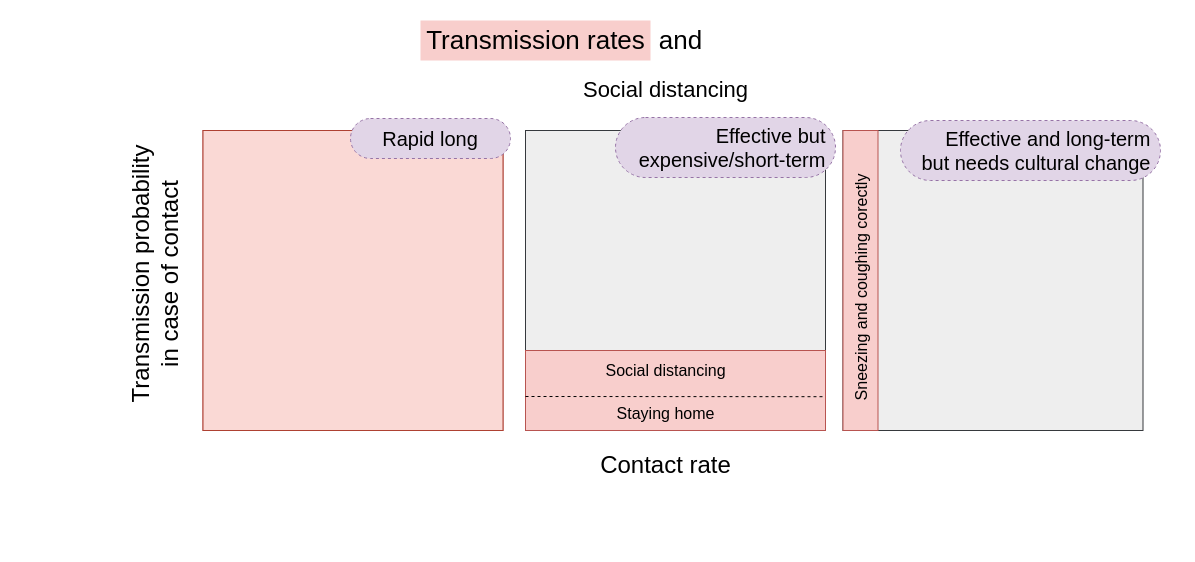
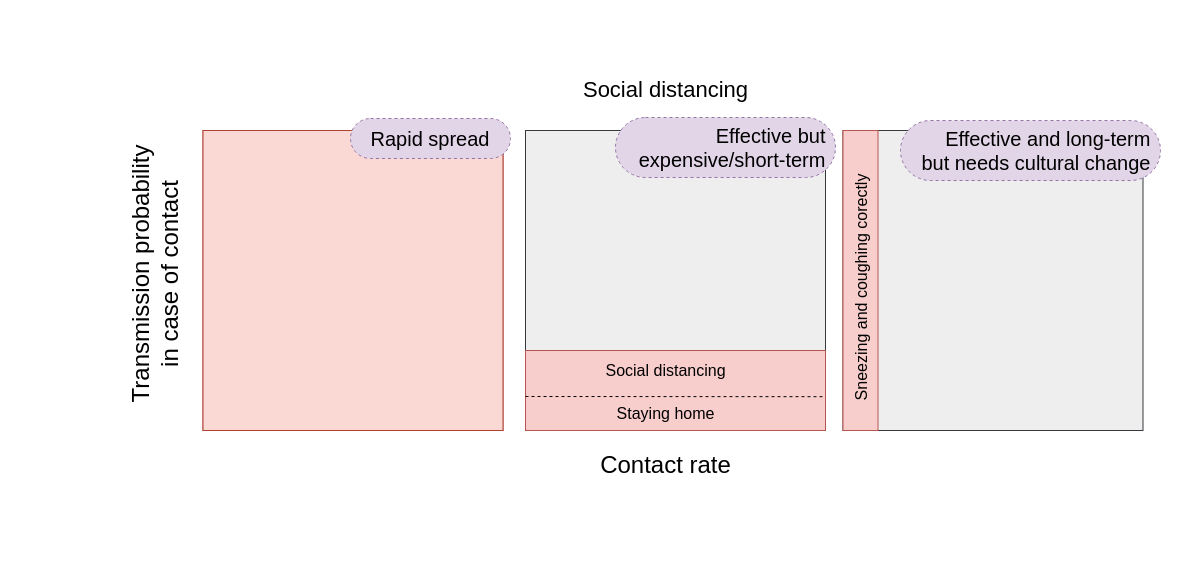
(536, 41) -> none
(681, 41) -> none
(431, 139) -> (431, 139)
